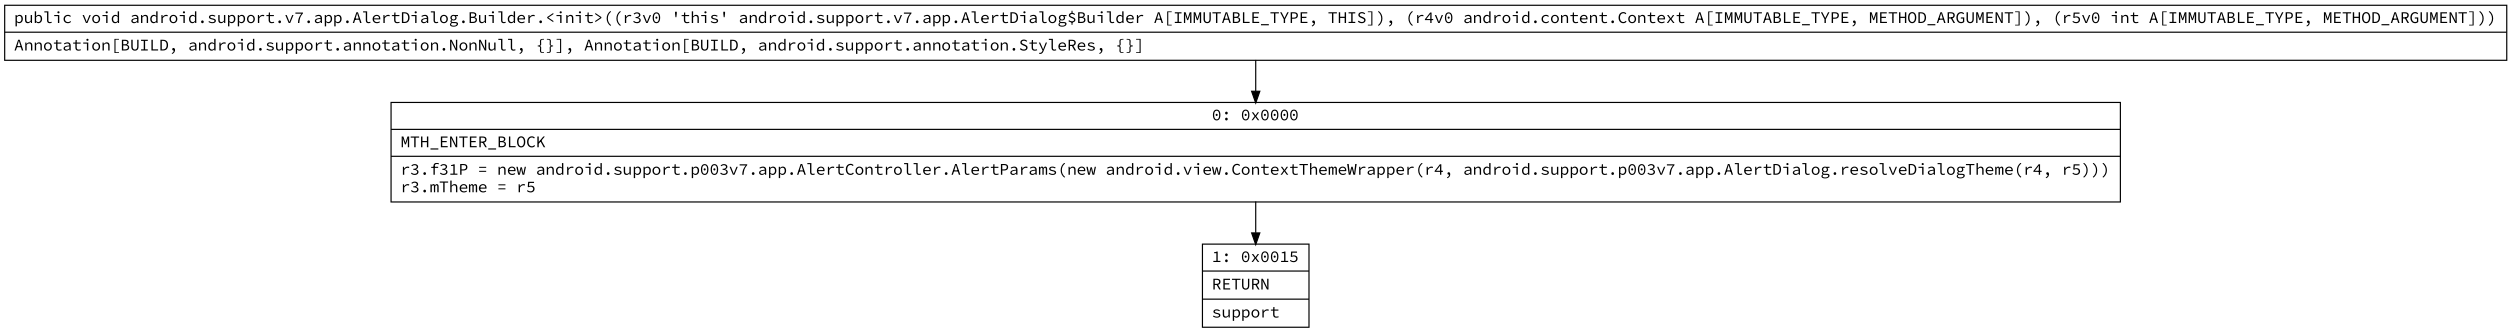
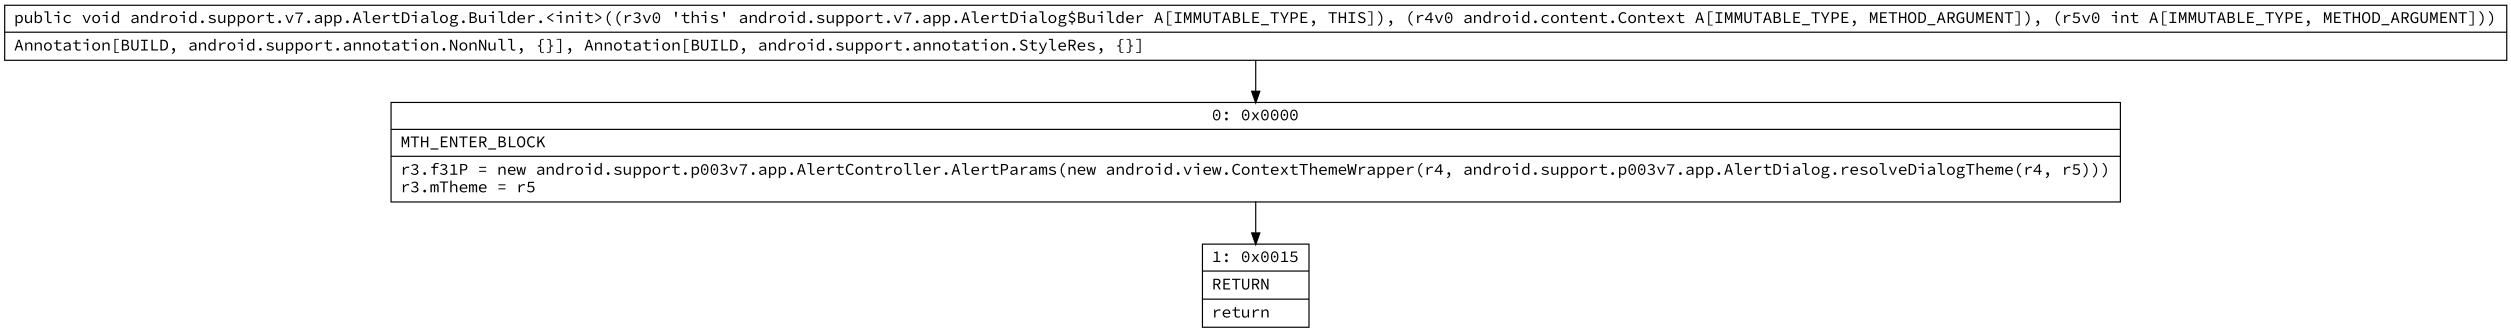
(1246, 313) -> (1241, 313)
